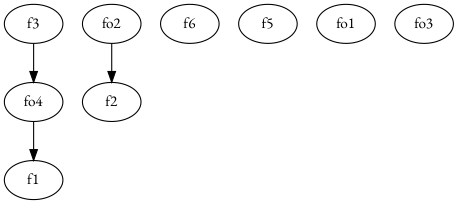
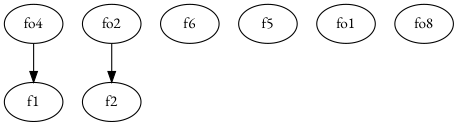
(34, 24) -> none
(424, 24) -> (424, 24)
